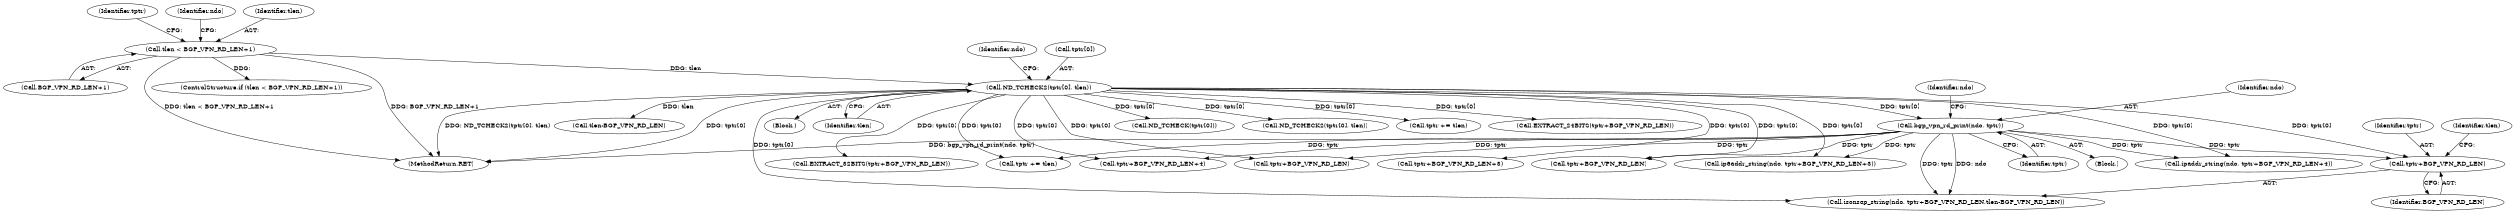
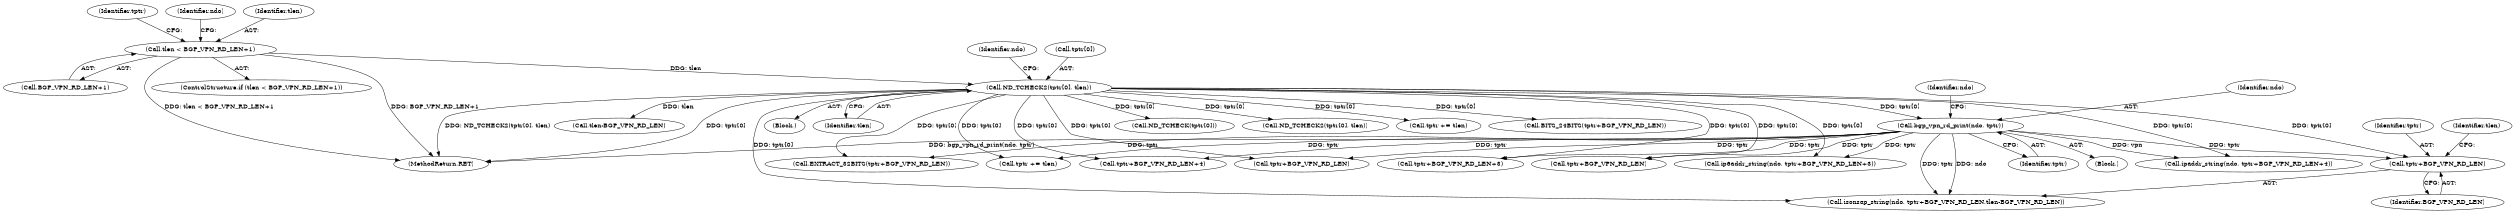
(243, 69) -> (243, 69)
(1595, 126) -> (1595, 126)
none -> (1368, 136)
(2128, 145) -> (2128, 145)
none -> (1663, 154)
